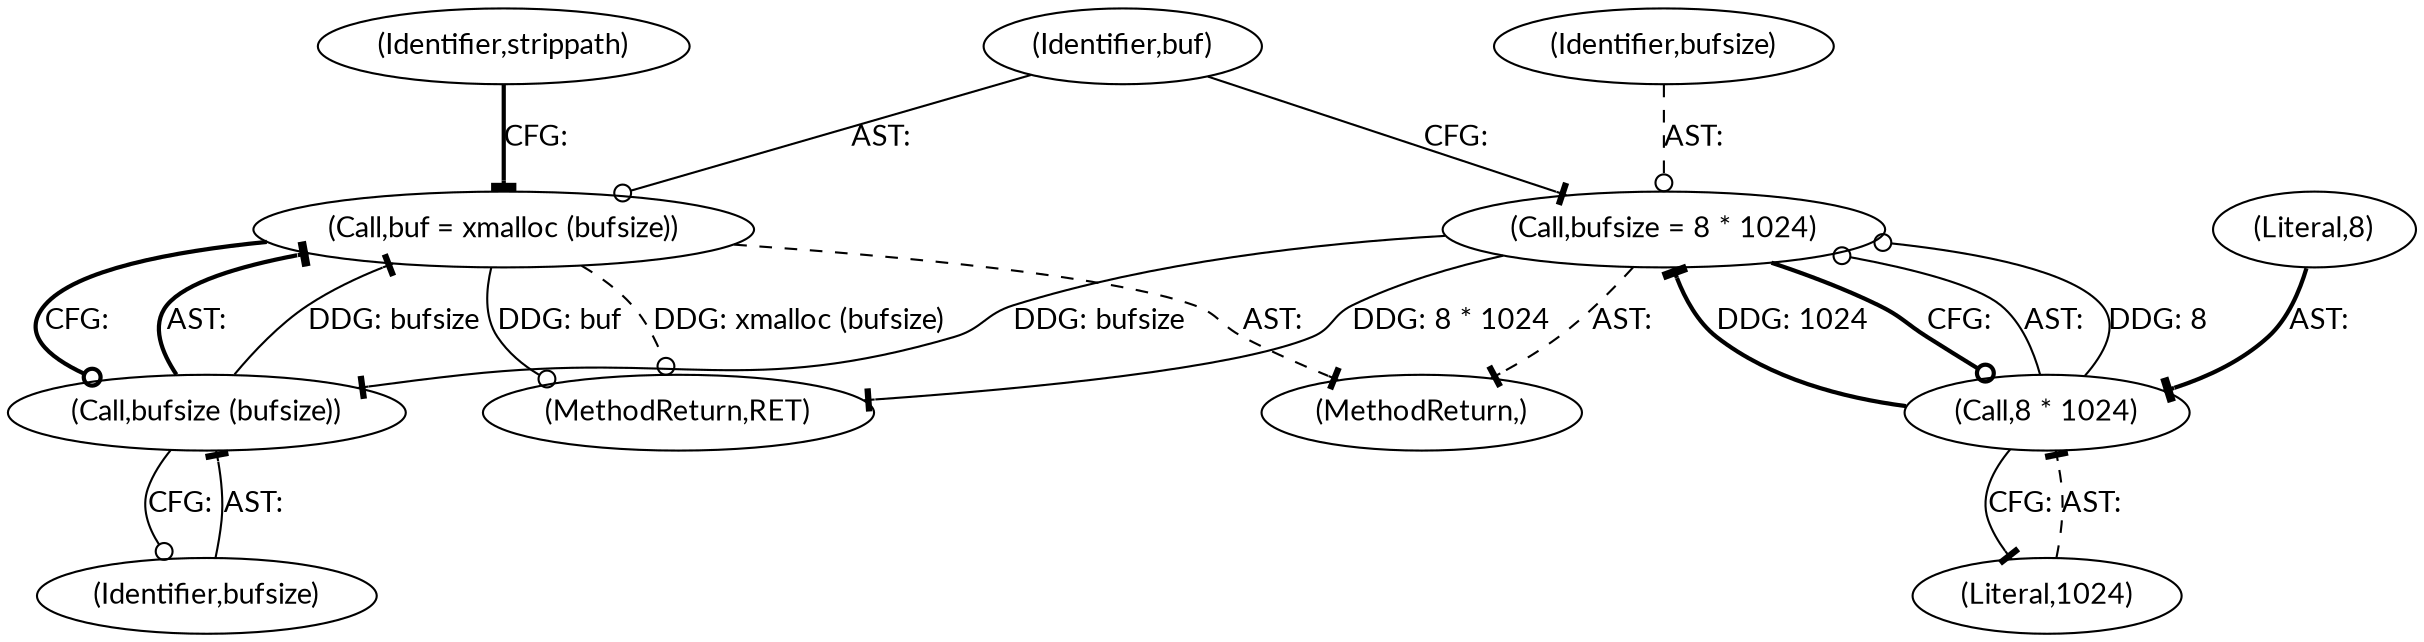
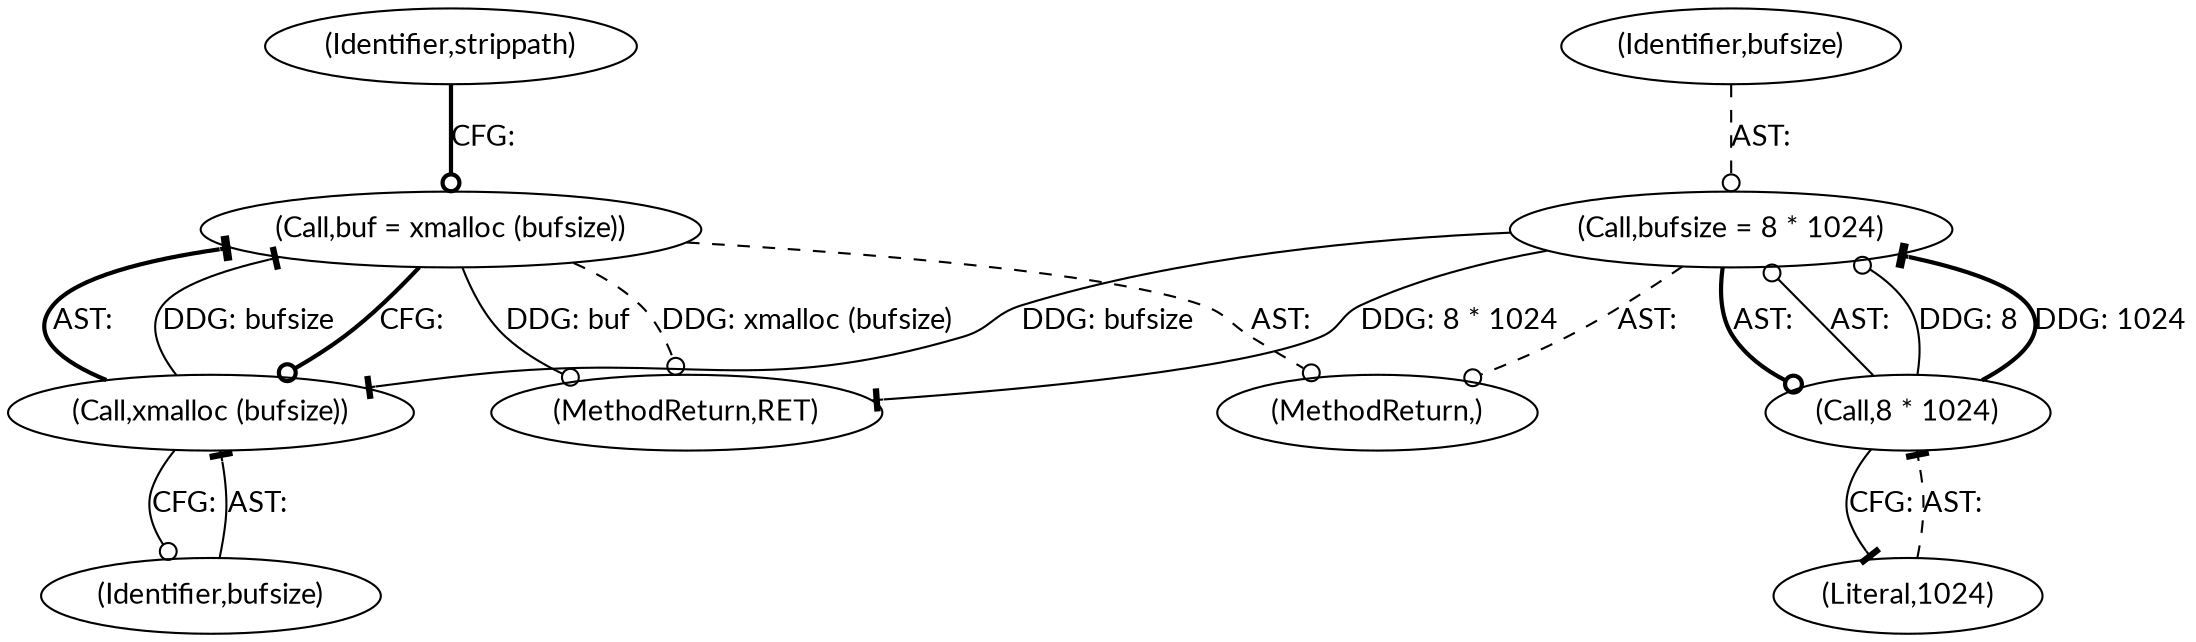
(1123, 46) -> none
(504, 133) -> (451, 129)
(2314, 230) -> none
(1041, 274) -> (1005, 269)
(1964, 321) -> (1768, 321)
(1572, 327) -> (1585, 327)
(207, 413) -> (211, 413)
